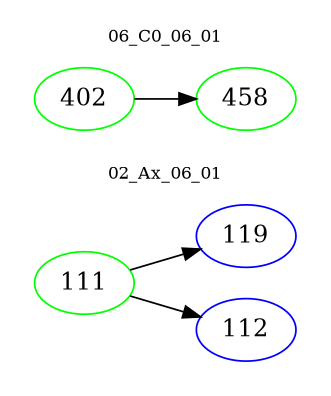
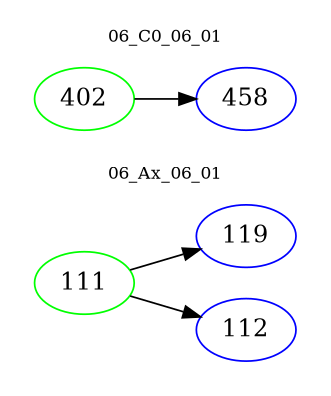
(246, 99) -> (246, 99)
(165, 174) -> (165, 174)
